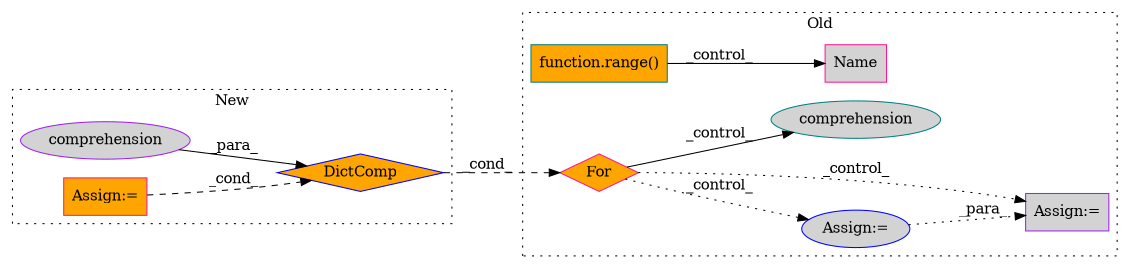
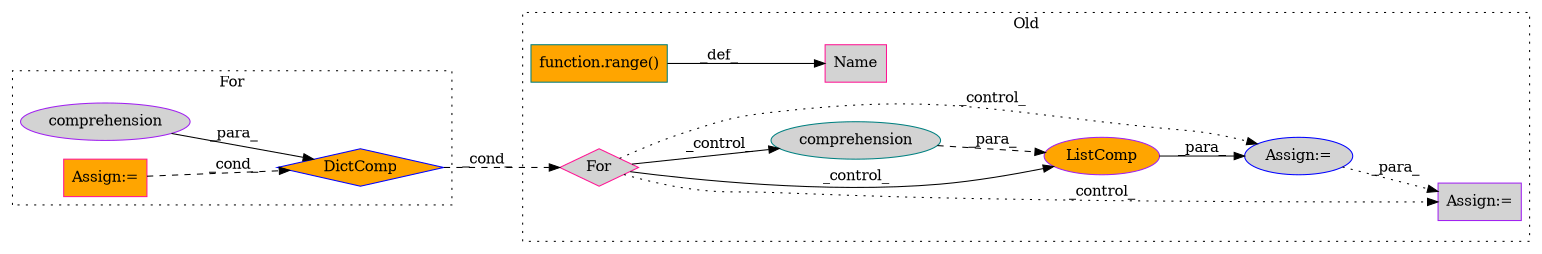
(719, 56) -> (719, 56)
(232, 101) -> (232, 83)
none -> (1102, 156)
(599, 173) -> (599, 167)
